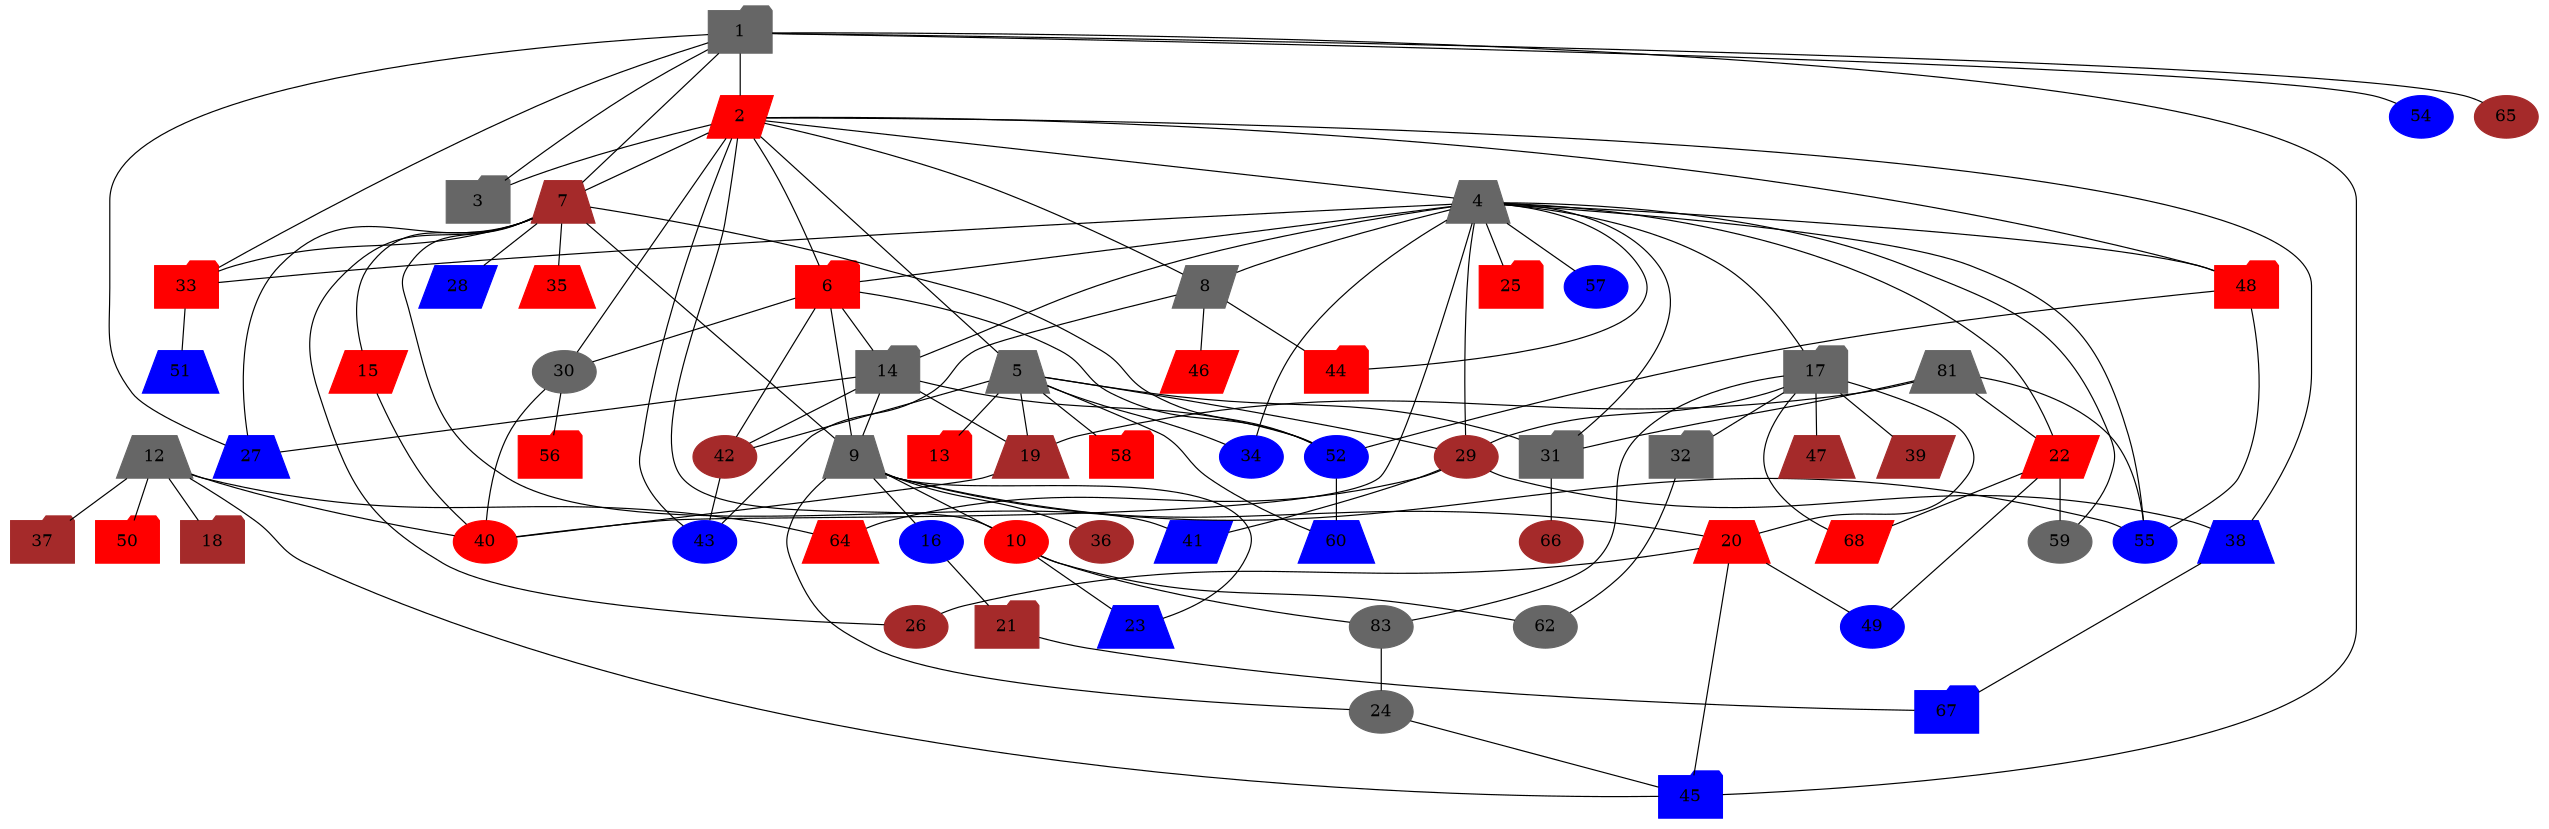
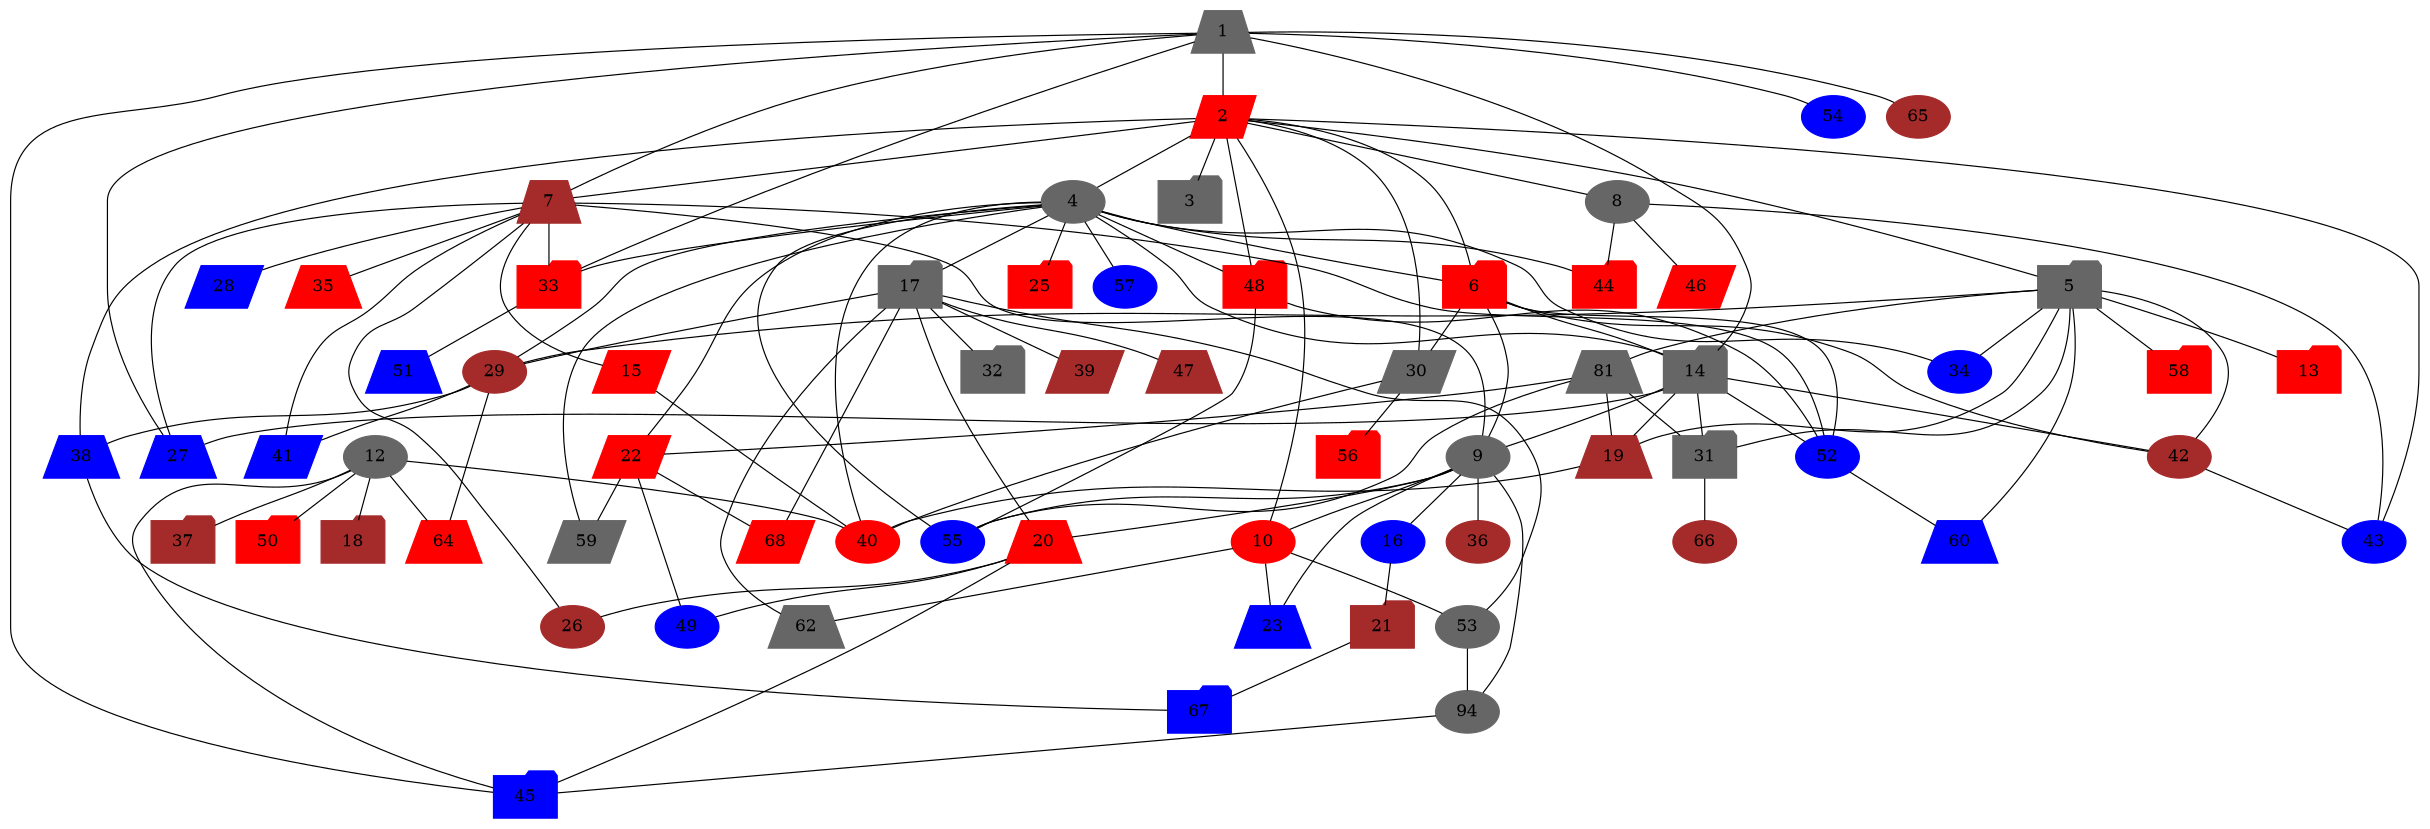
(740, 32) -> (1223, 32)
(604, 111) -> (1549, 125)
(1478, 202) -> (1073, 202)
(1343, 238) -> none
(1666, 281) -> (1700, 414)
(1205, 287) -> (1617, 202)
none -> (1832, 314)
(564, 372) -> (1417, 372)
(1018, 372) -> (2070, 287)
(155, 457) -> (375, 457)
(855, 457) -> (1478, 457)
(2060, 542) -> (587, 542)
(1645, 546) -> (769, 438)
(1381, 627) -> (1467, 627)
(1545, 627) -> (806, 627)
(1381, 712) -> (1467, 712)
